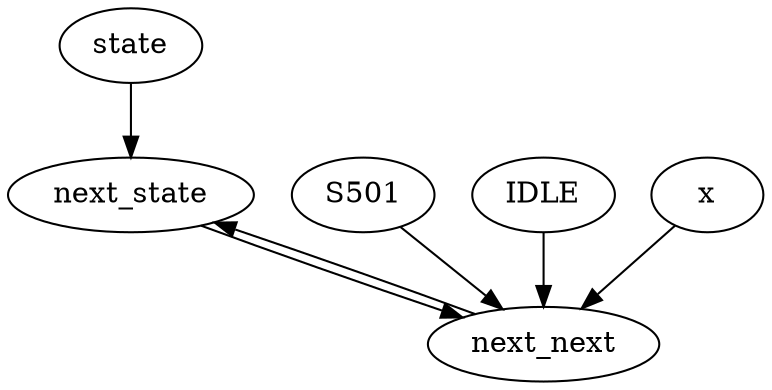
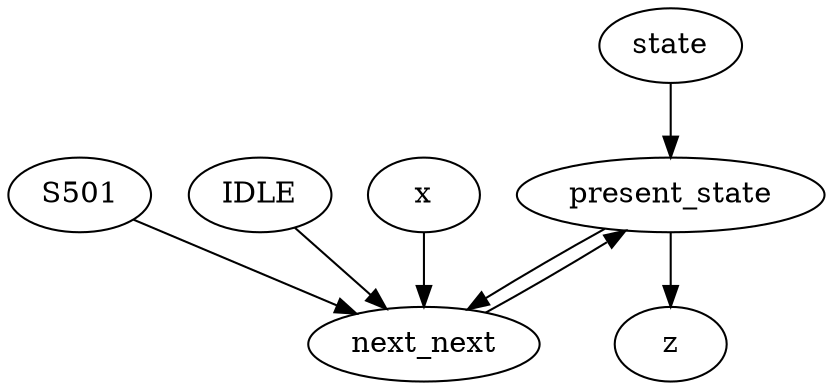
(131, 195) -> (671, 195)
none -> (671, 344)
